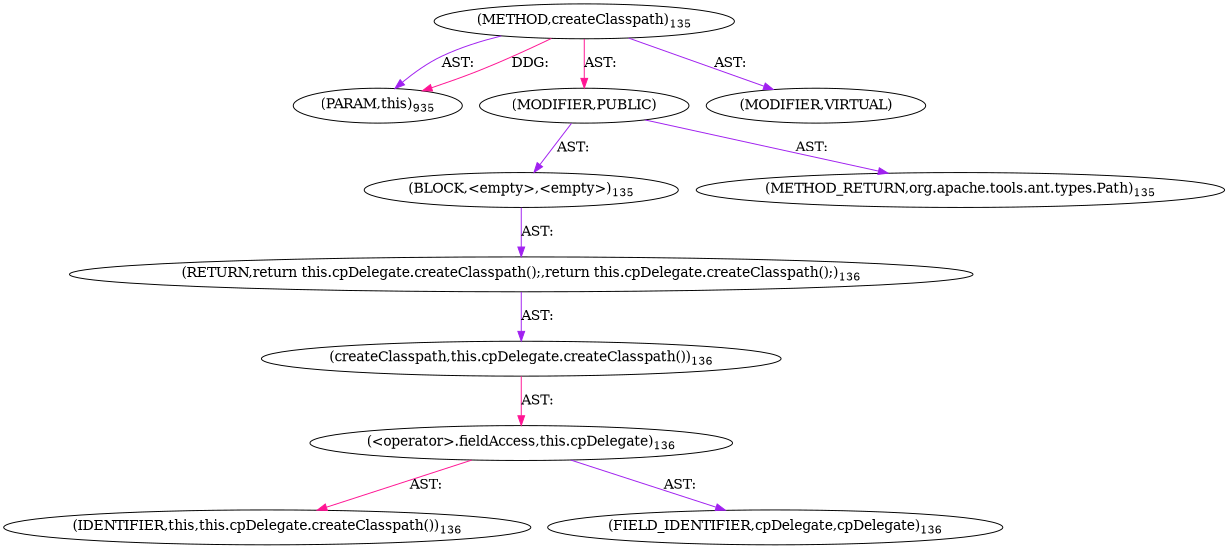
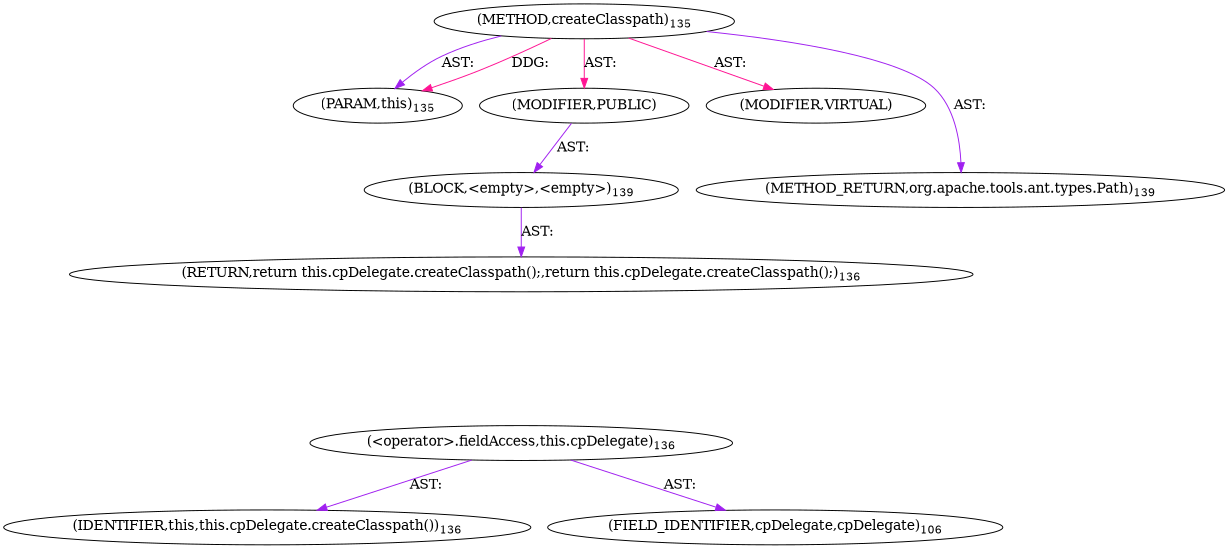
(696, 62) -> (696, 62)
(424, 104) -> (424, 104)
(762, 146) -> (863, 57)
(623, 189) -> (623, 189)
(1145, 189) -> (1145, 189)
(521, 359) -> none
(399, 484) -> (399, 484)
(931, 526) -> (931, 526)
